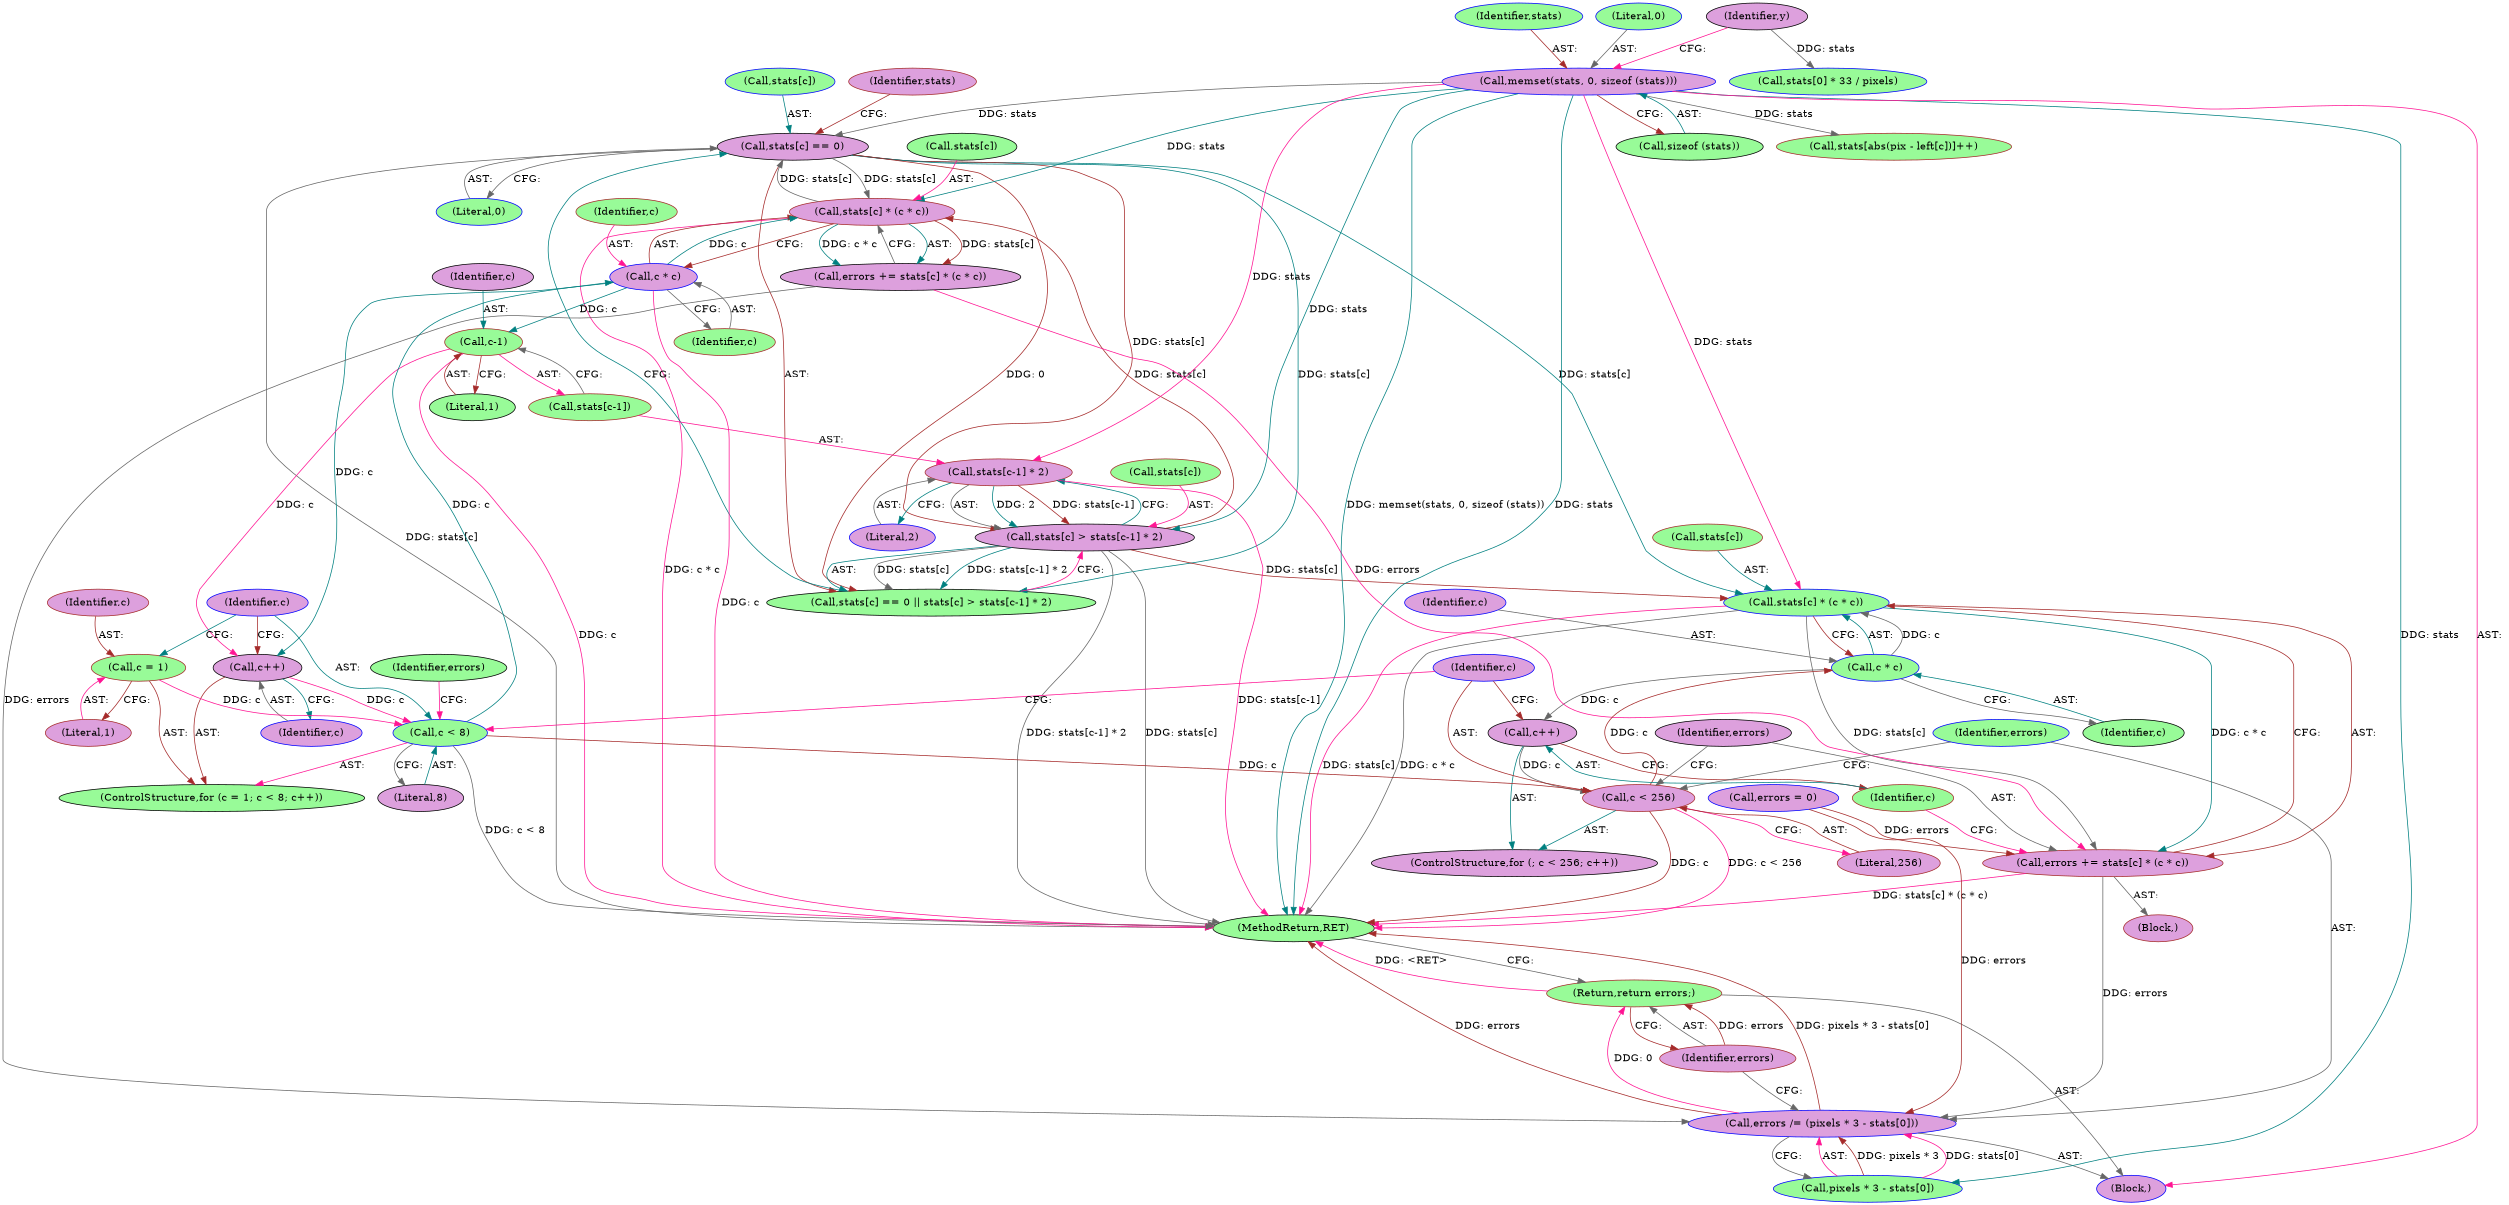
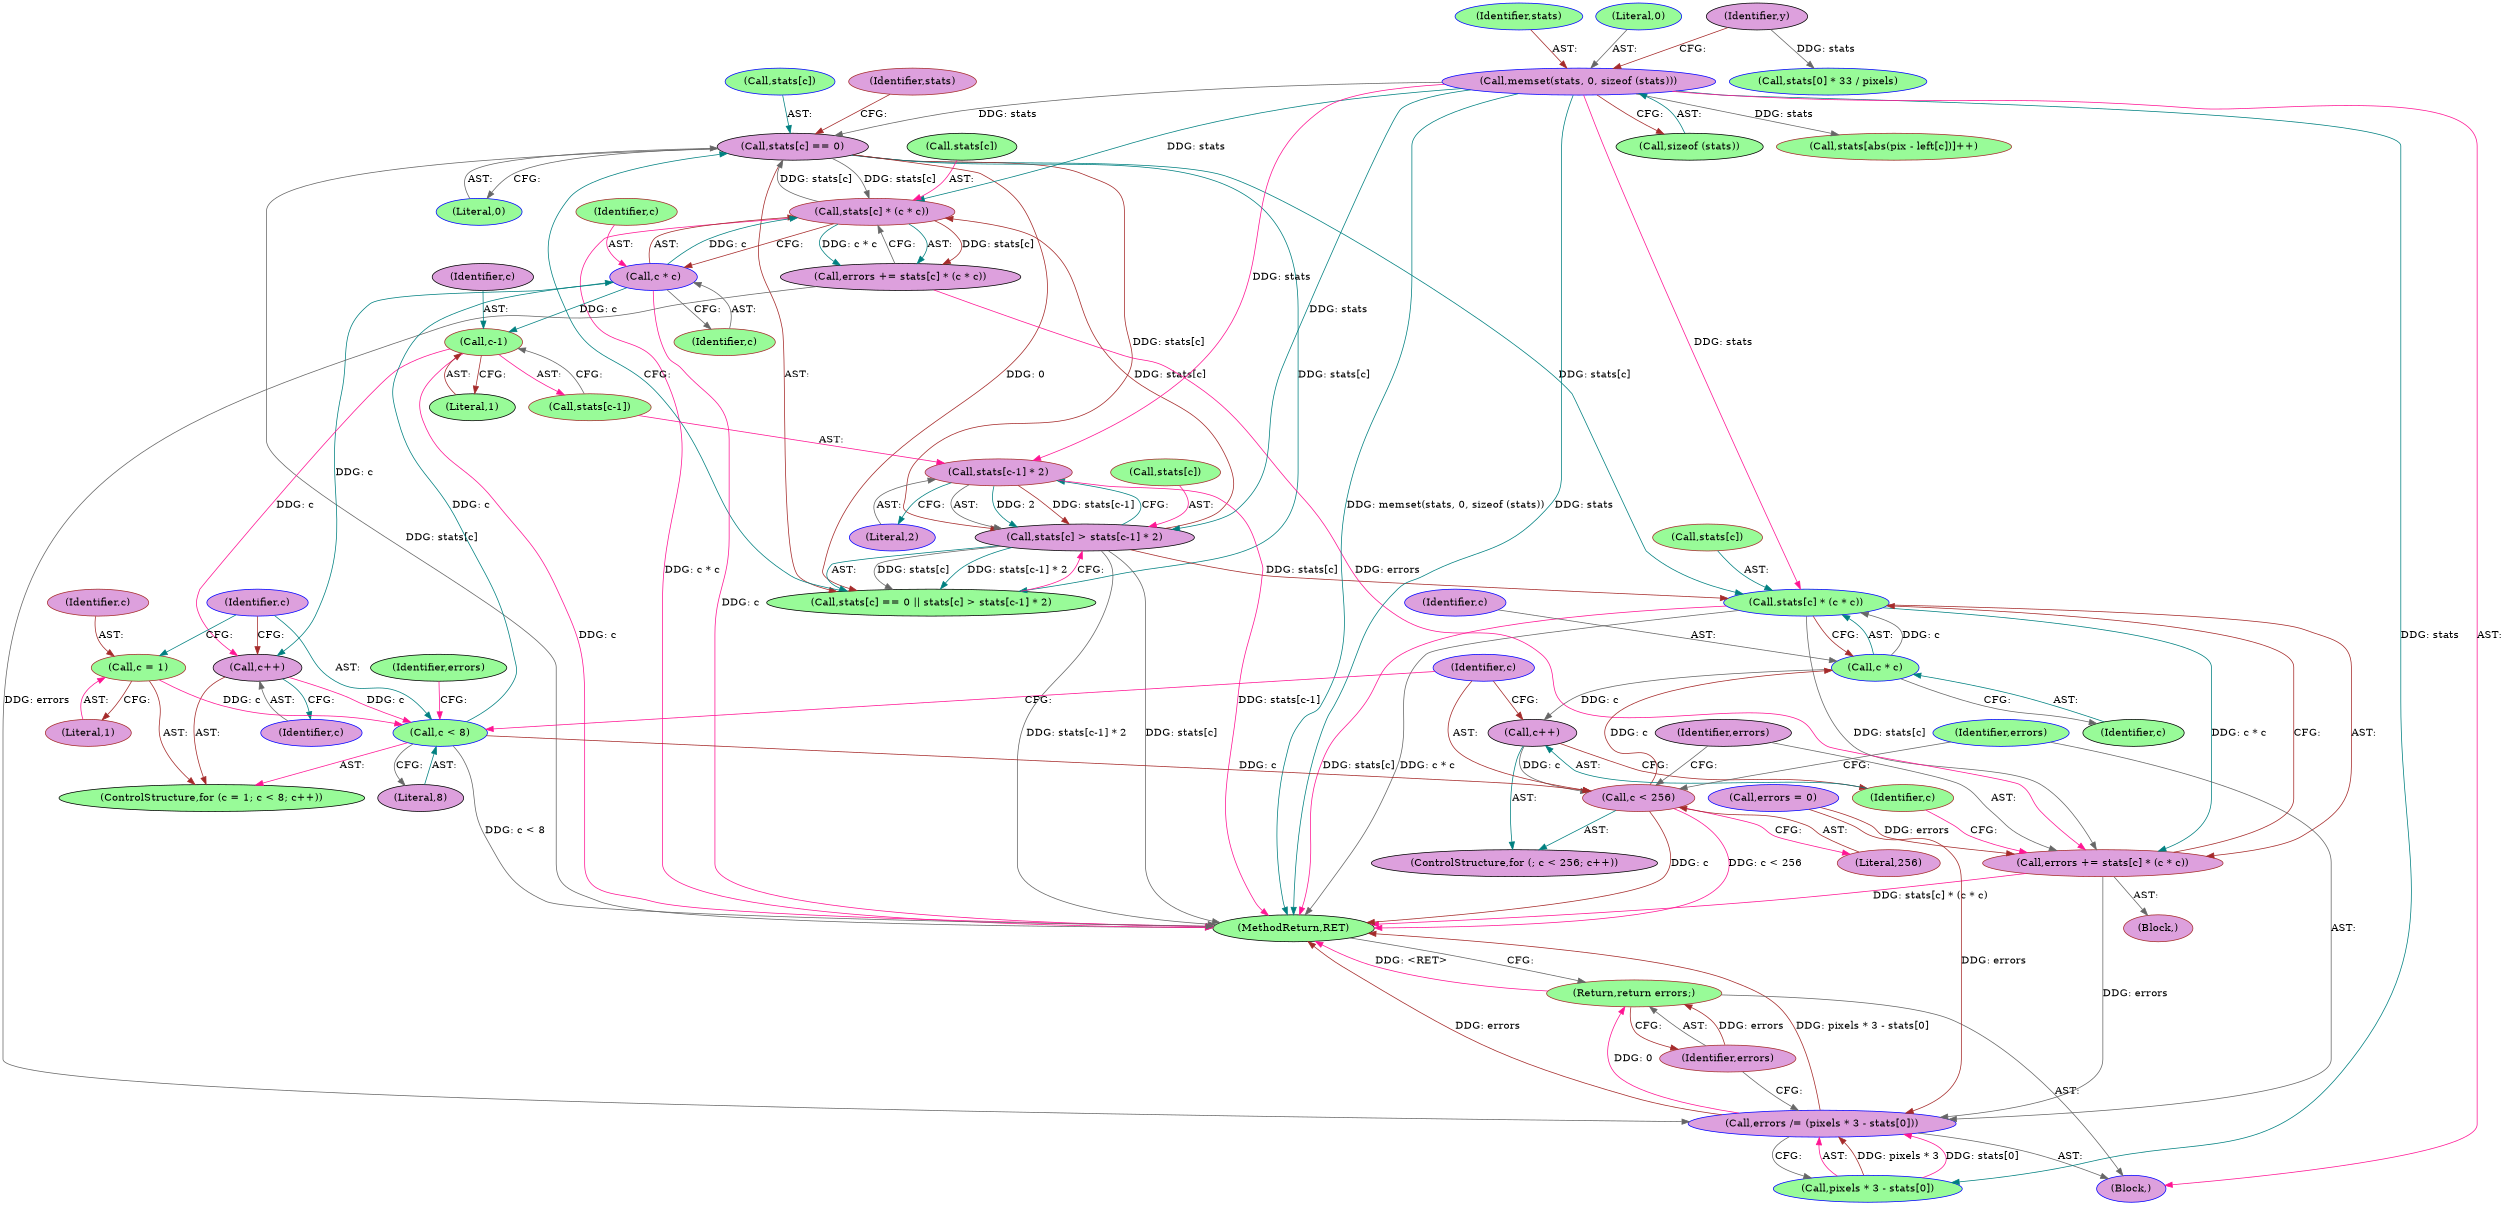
(1674, 47) -> (1674, 47)
